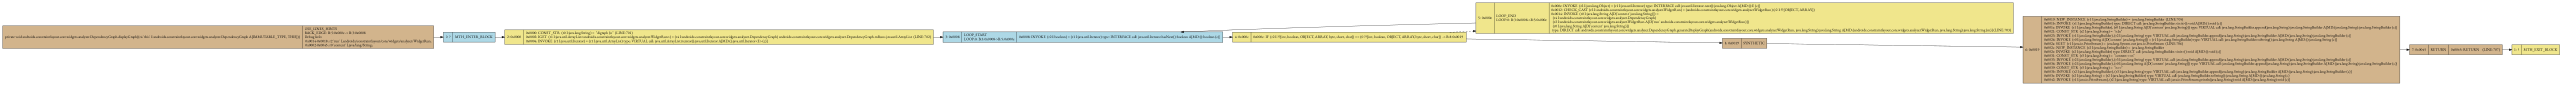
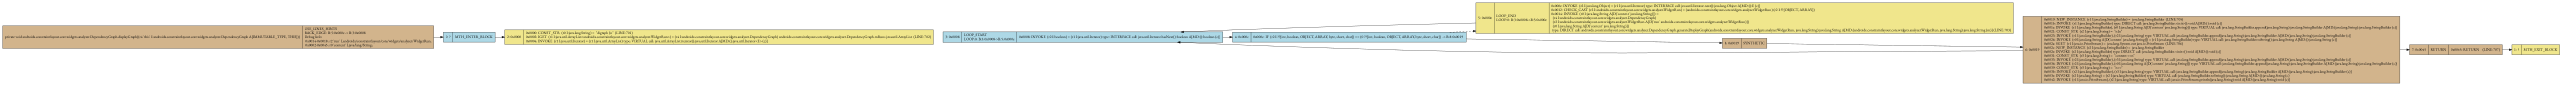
(937, 37) -> (1602, 53)
(1349, 37) -> (1349, 37)
